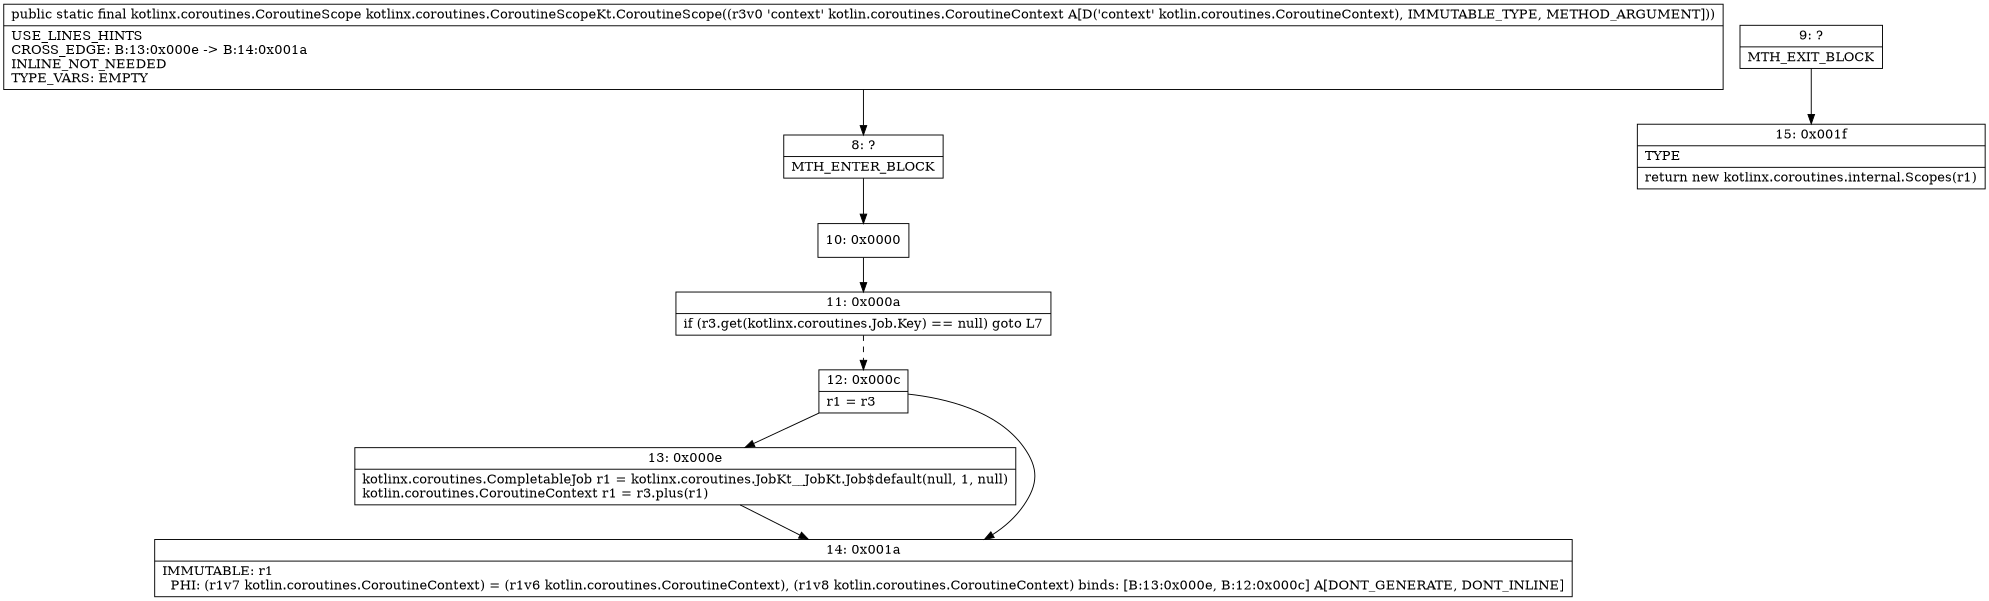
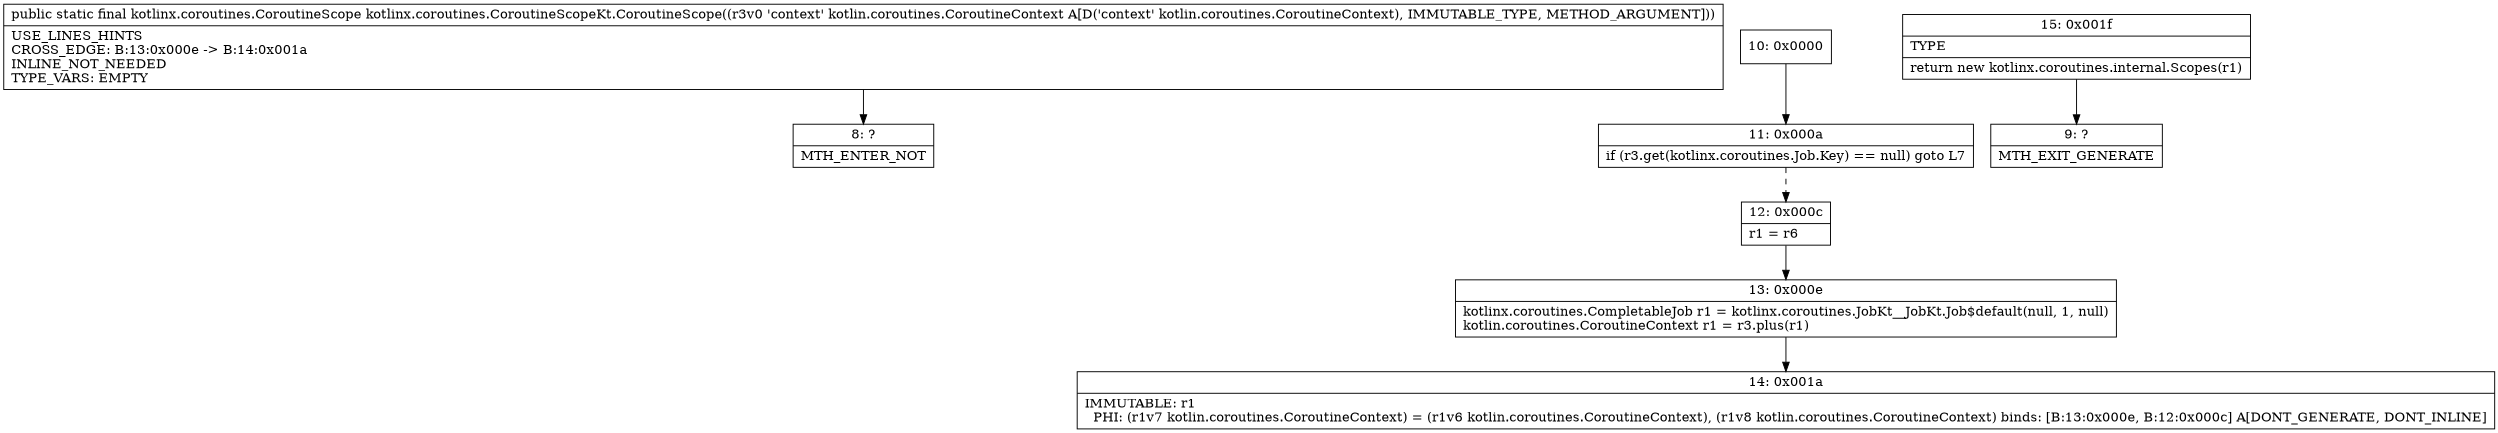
(1811, 57) -> (2077, 156)
(1811, 91) -> (2077, 97)
(863, 167) -> (863, 156)
(863, 196) -> none
(851, 402) -> (1774, 234)
(1016, 438) -> none
